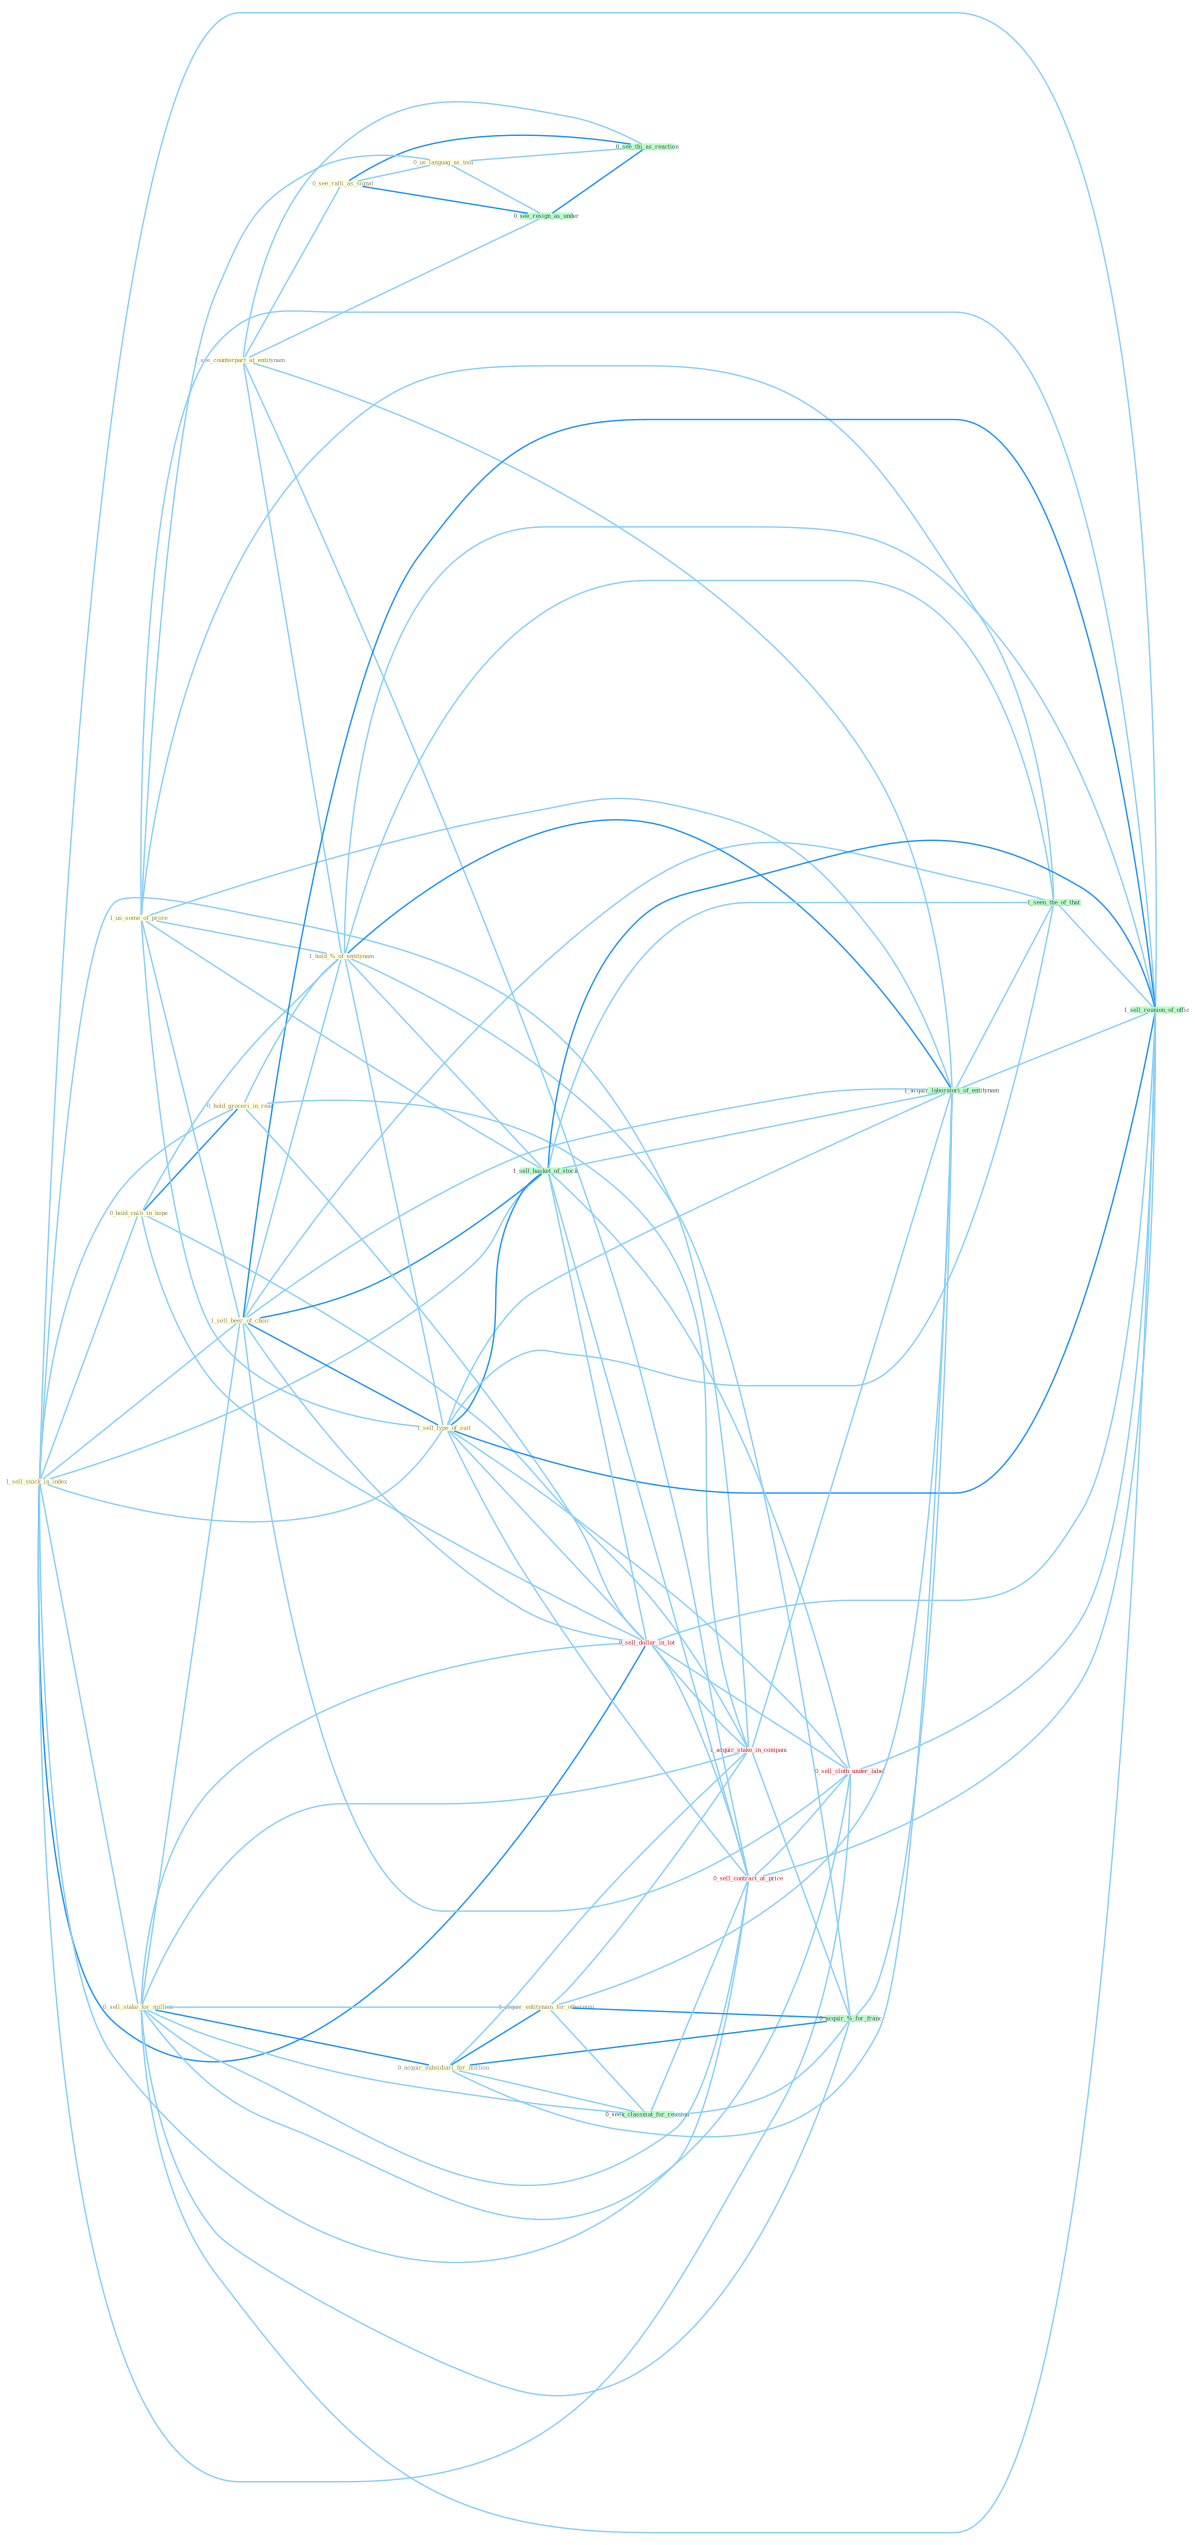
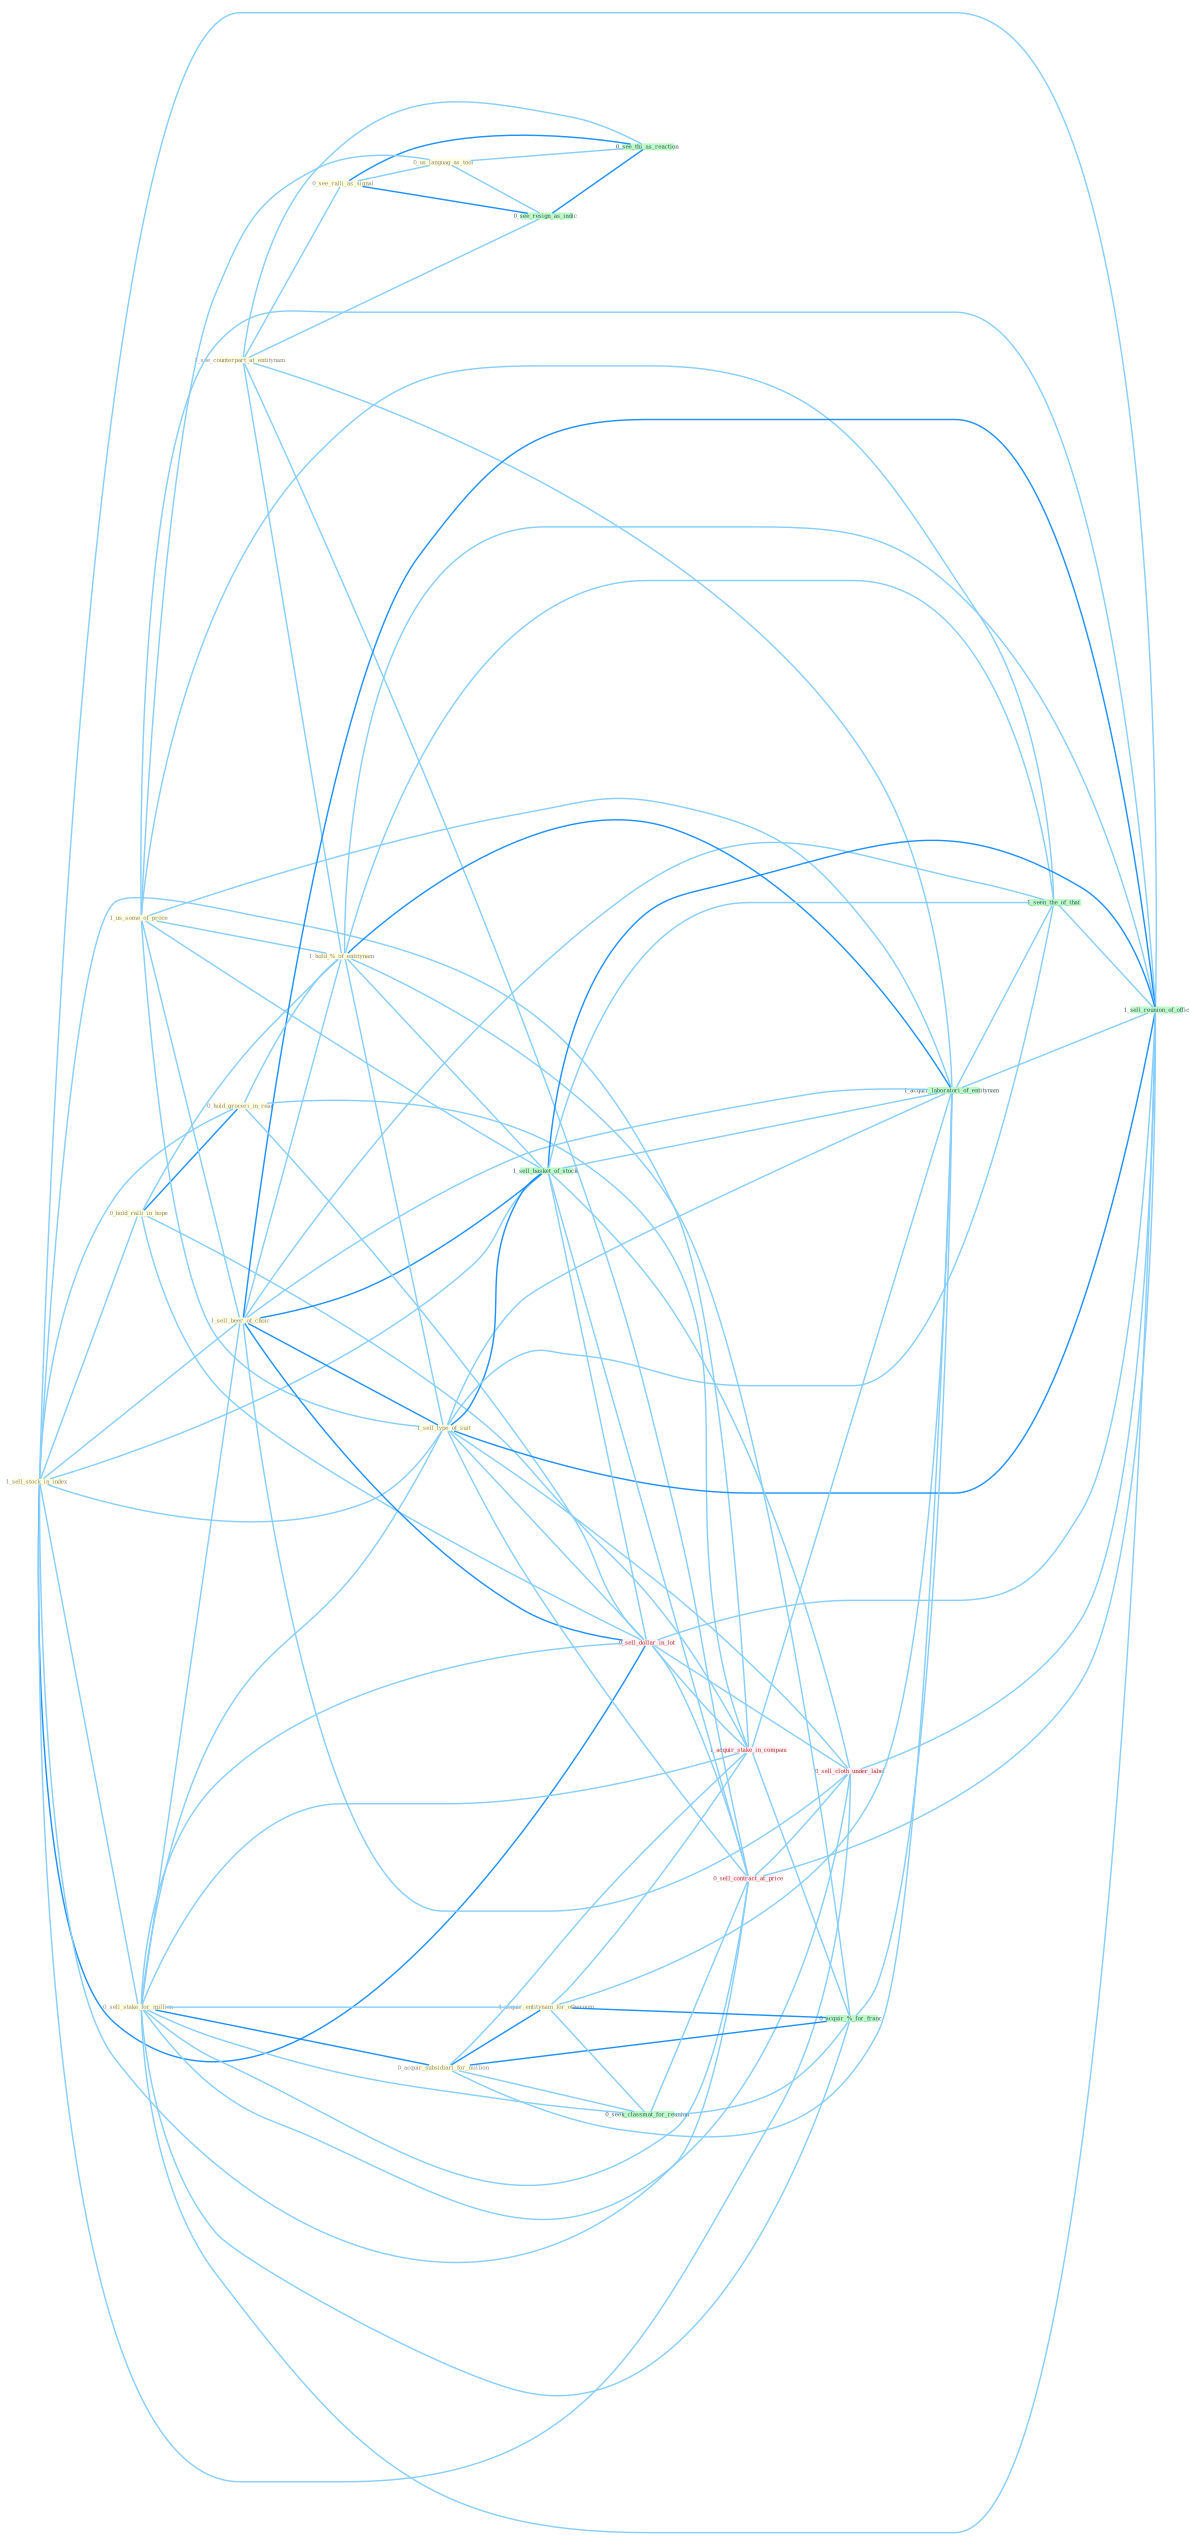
(547, 216) -> (547, 216)
(434, 1544) -> (434, 1544)
none -> (241, 1691)
